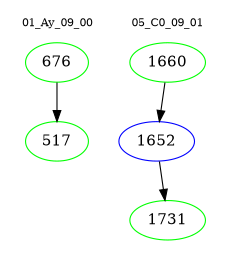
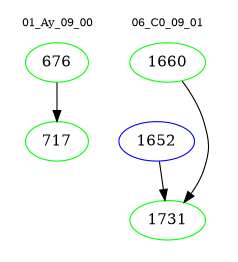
(168, 24) -> (168, 24)
(163, 97) -> (207, 136)
(57, 141) -> (57, 141)
